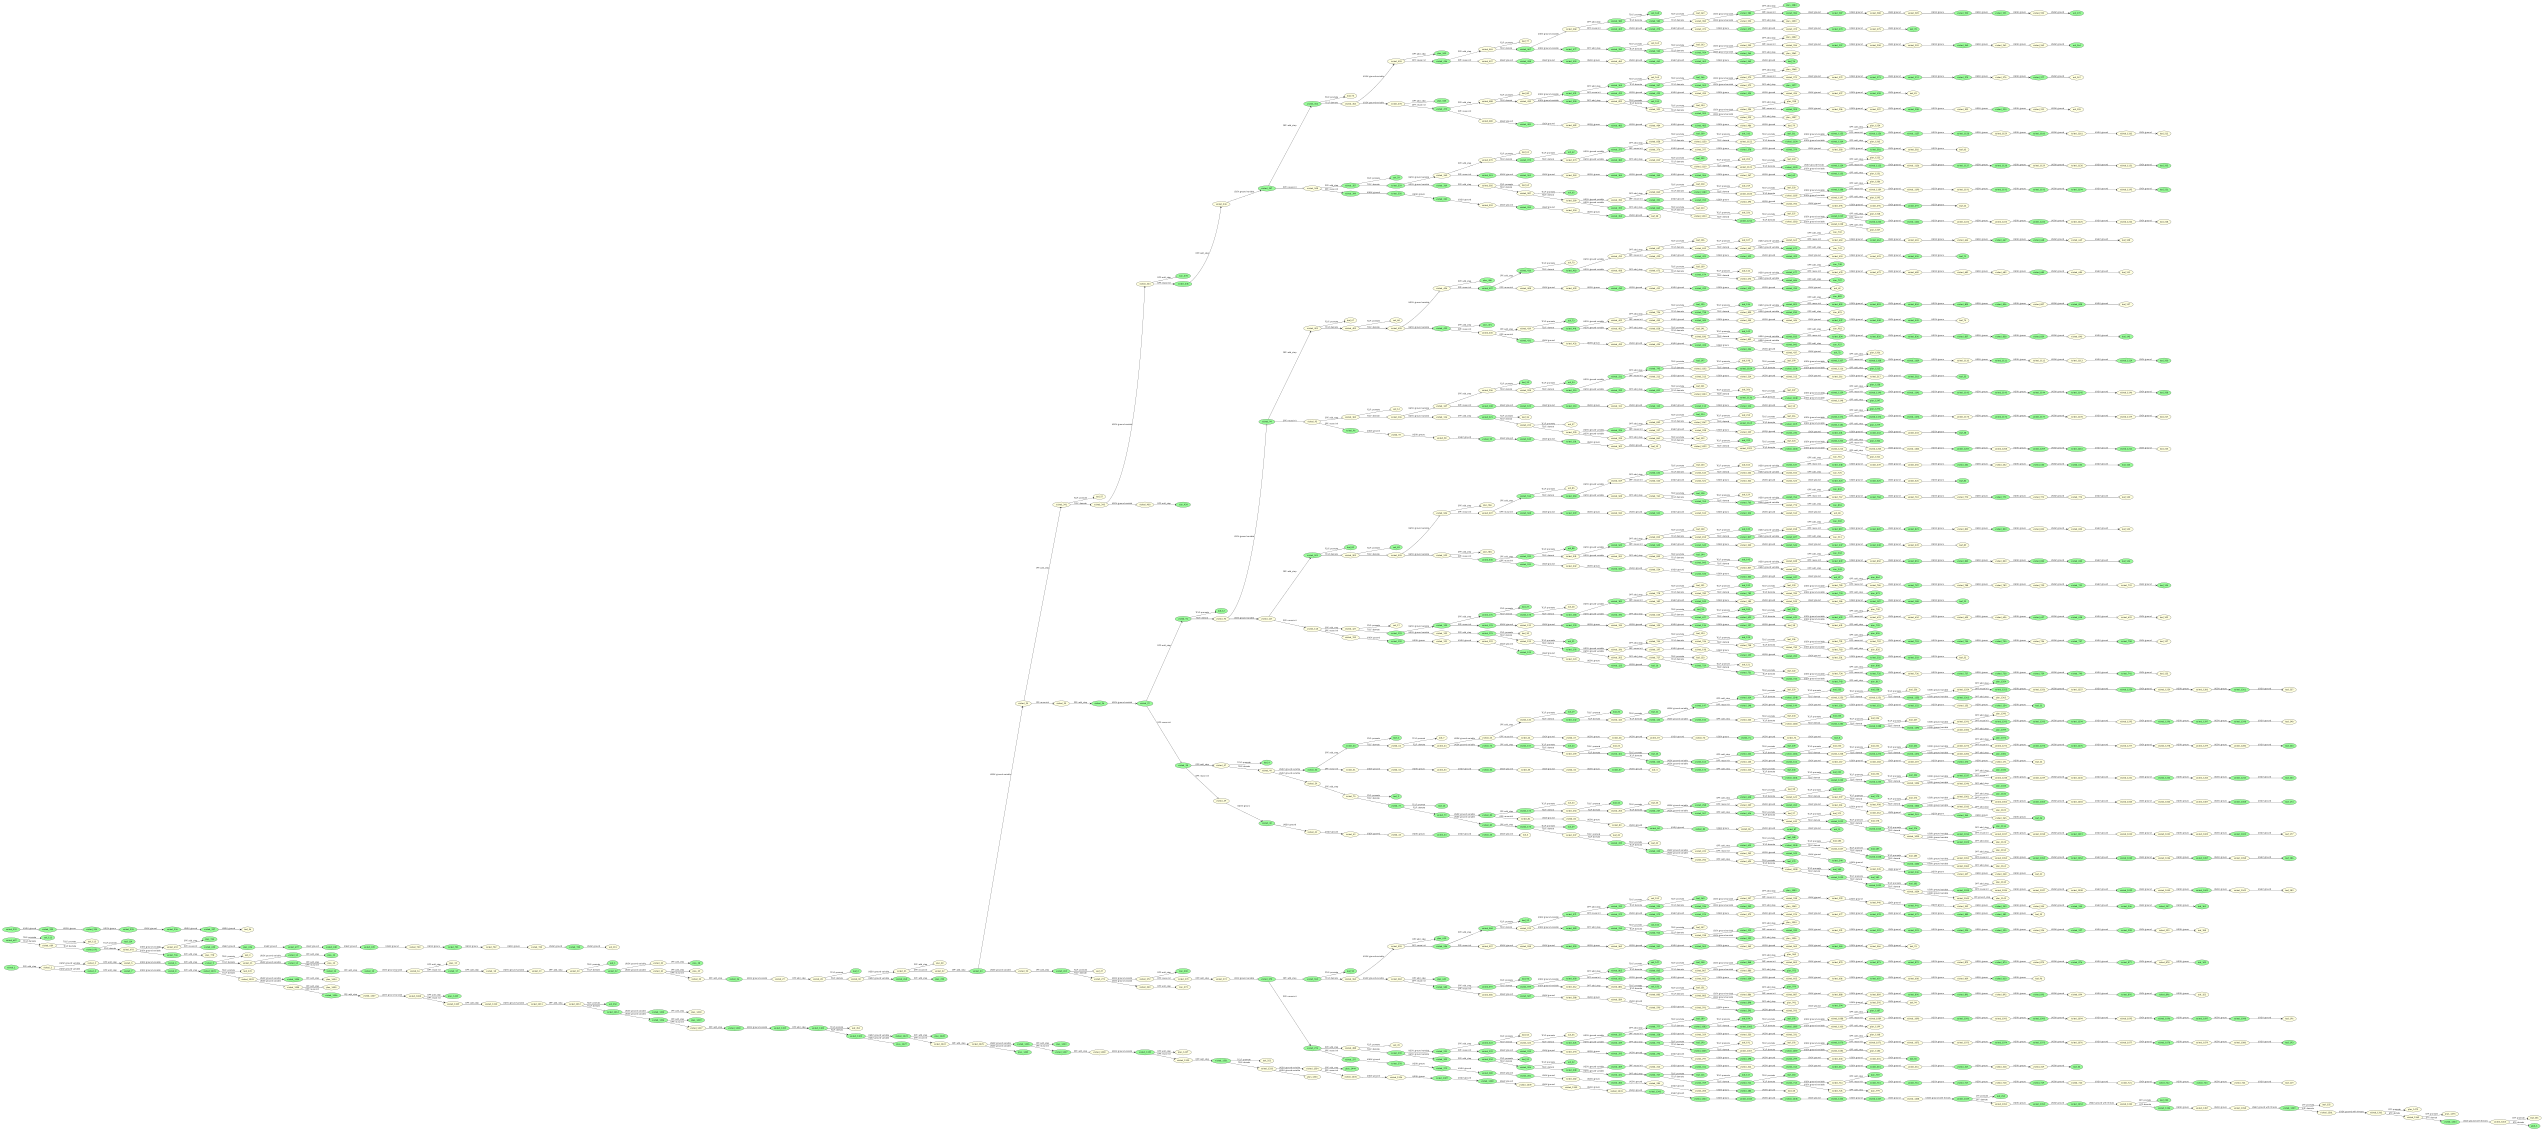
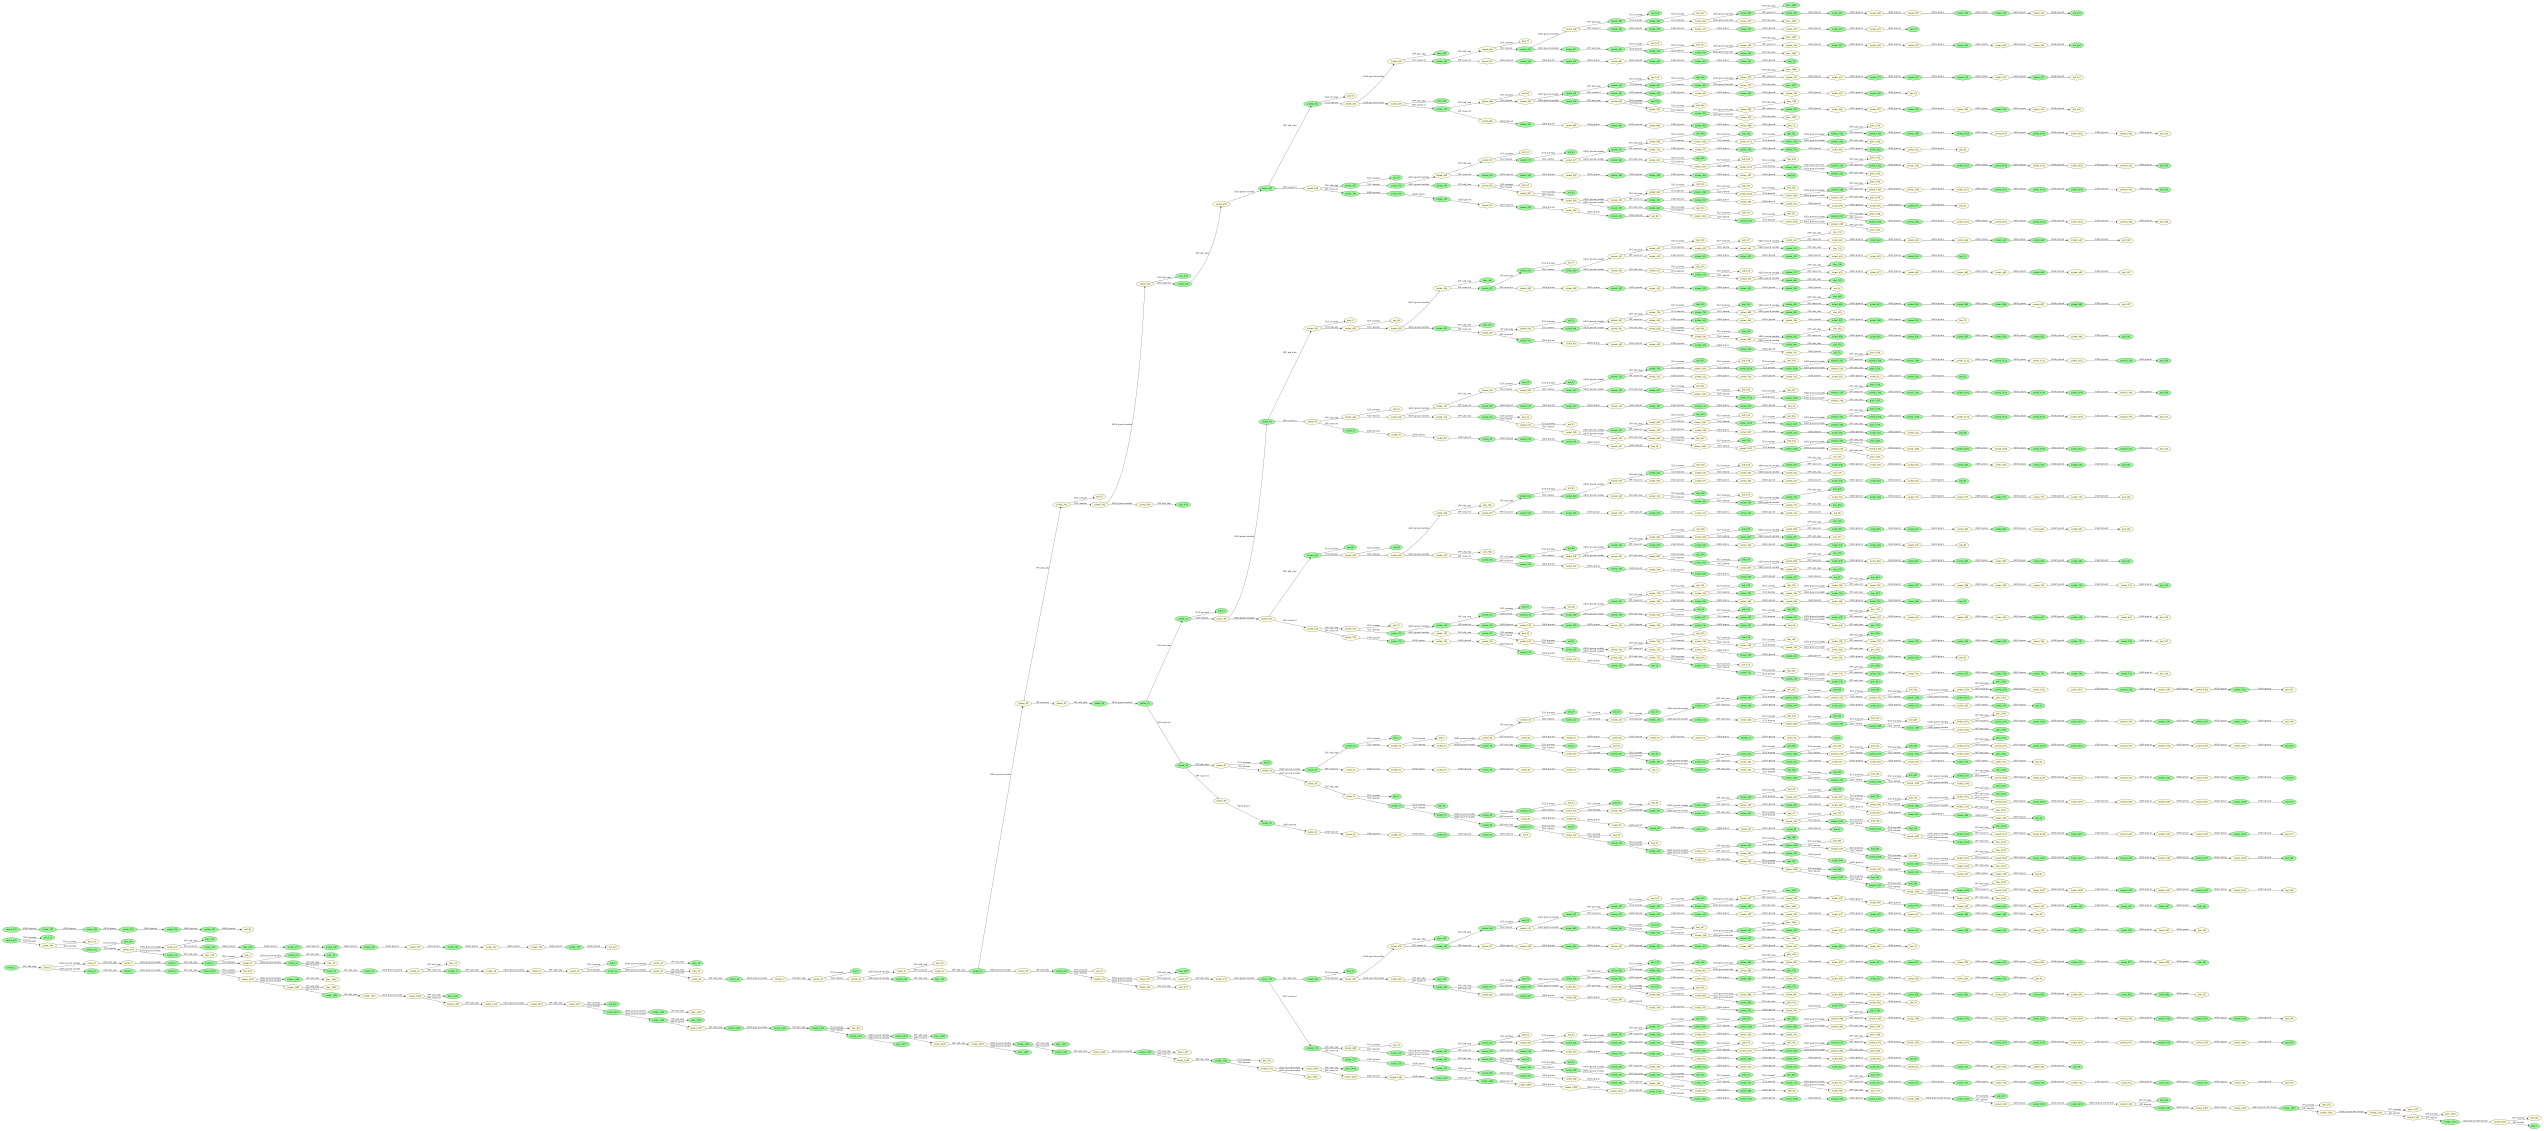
(1814, 497) -> none
(2057, 690) -> none
(1982, 785) -> (1981, 791)
(1982, 897) -> (1982, 897)
(1913, 914) -> (1913, 914)
